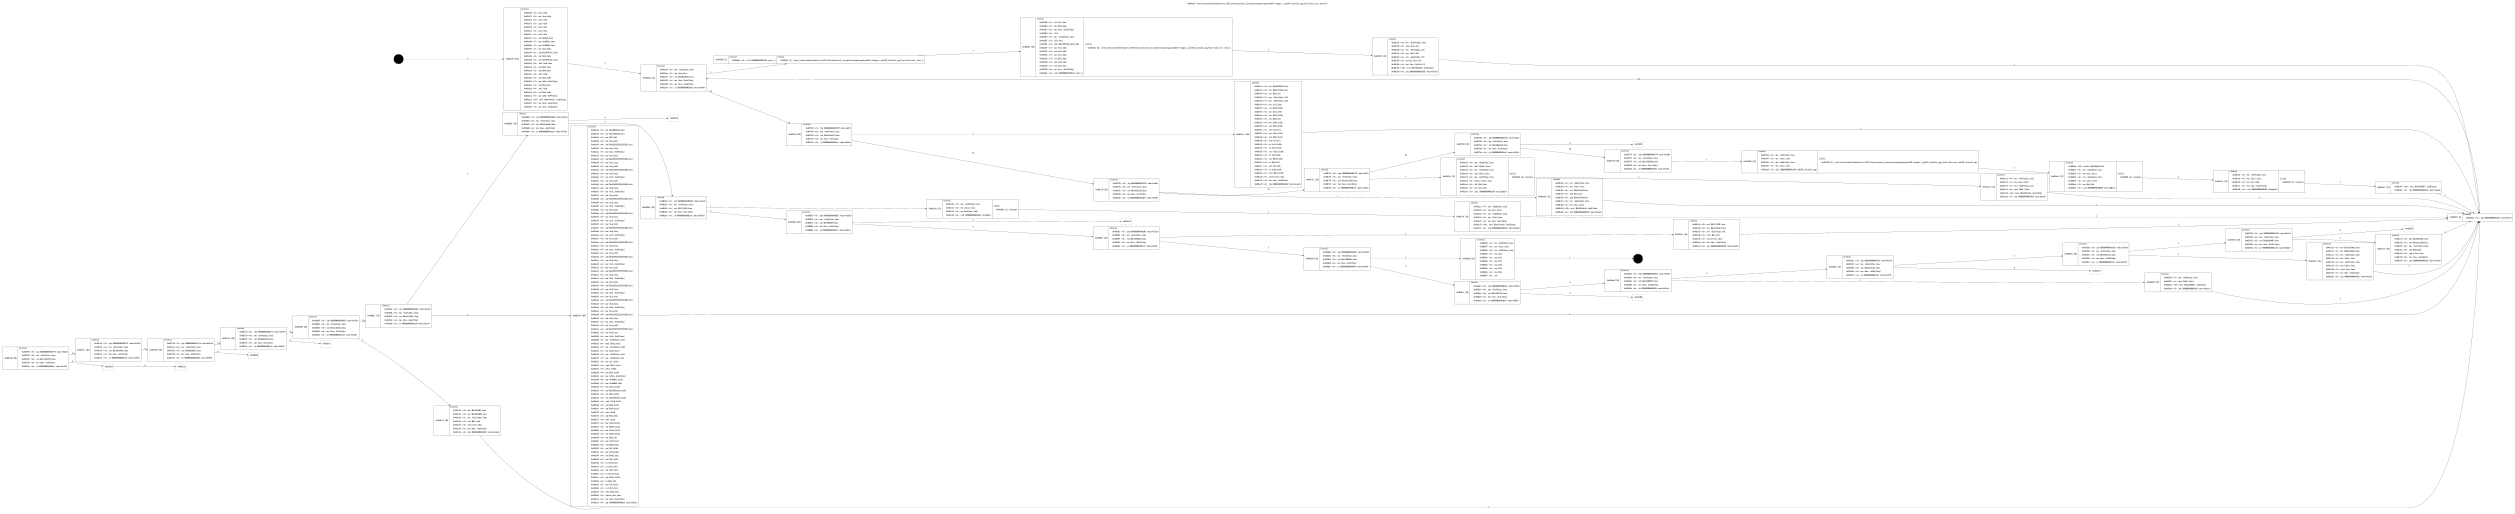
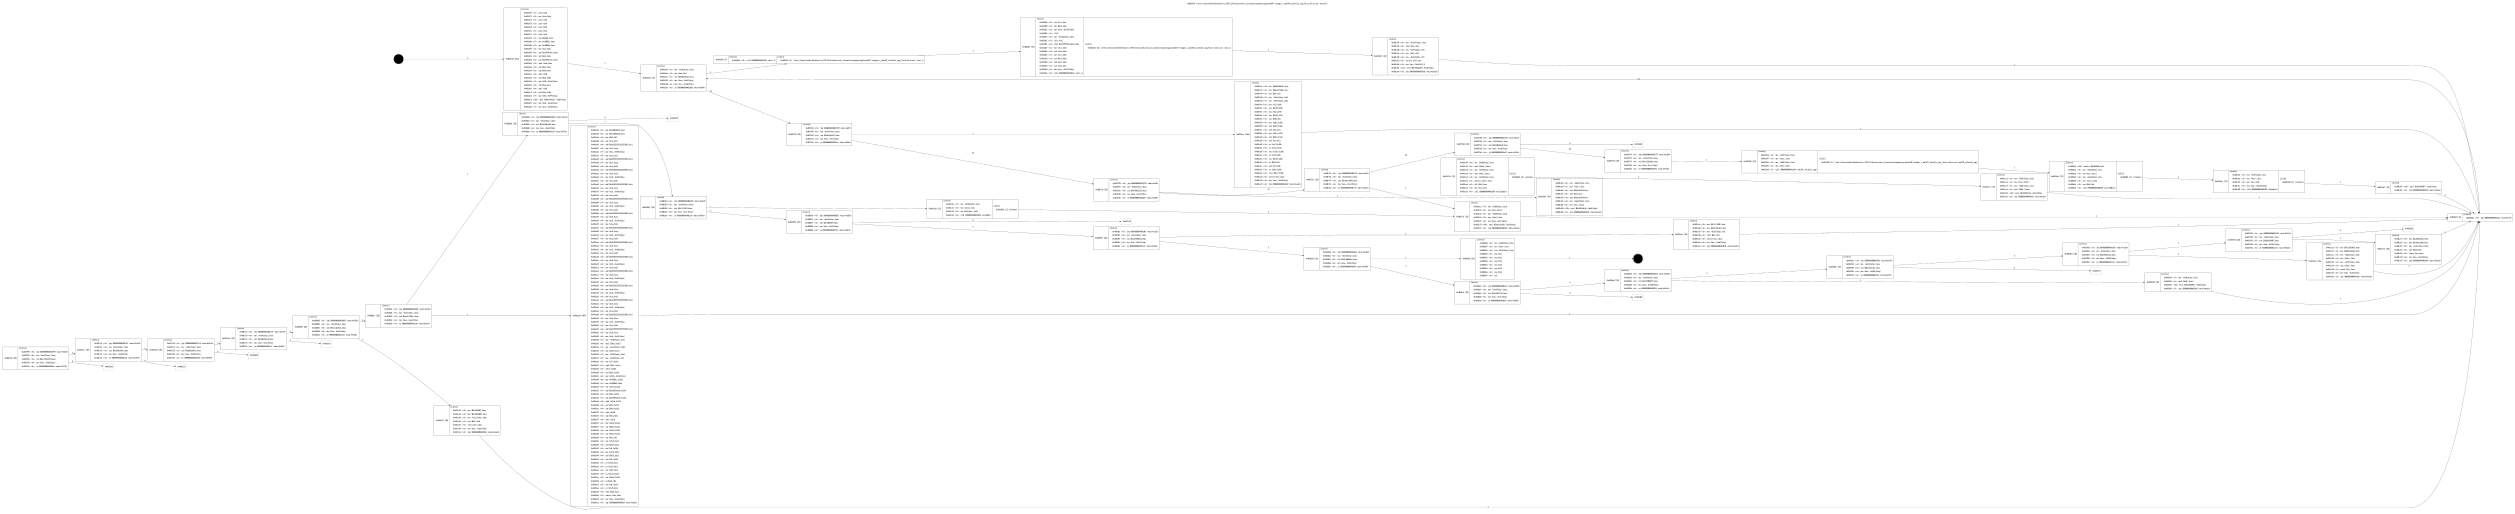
(1405, 178) -> (1407, 197)
(2033, 206) -> none
(144, 367) -> (158, 364)
